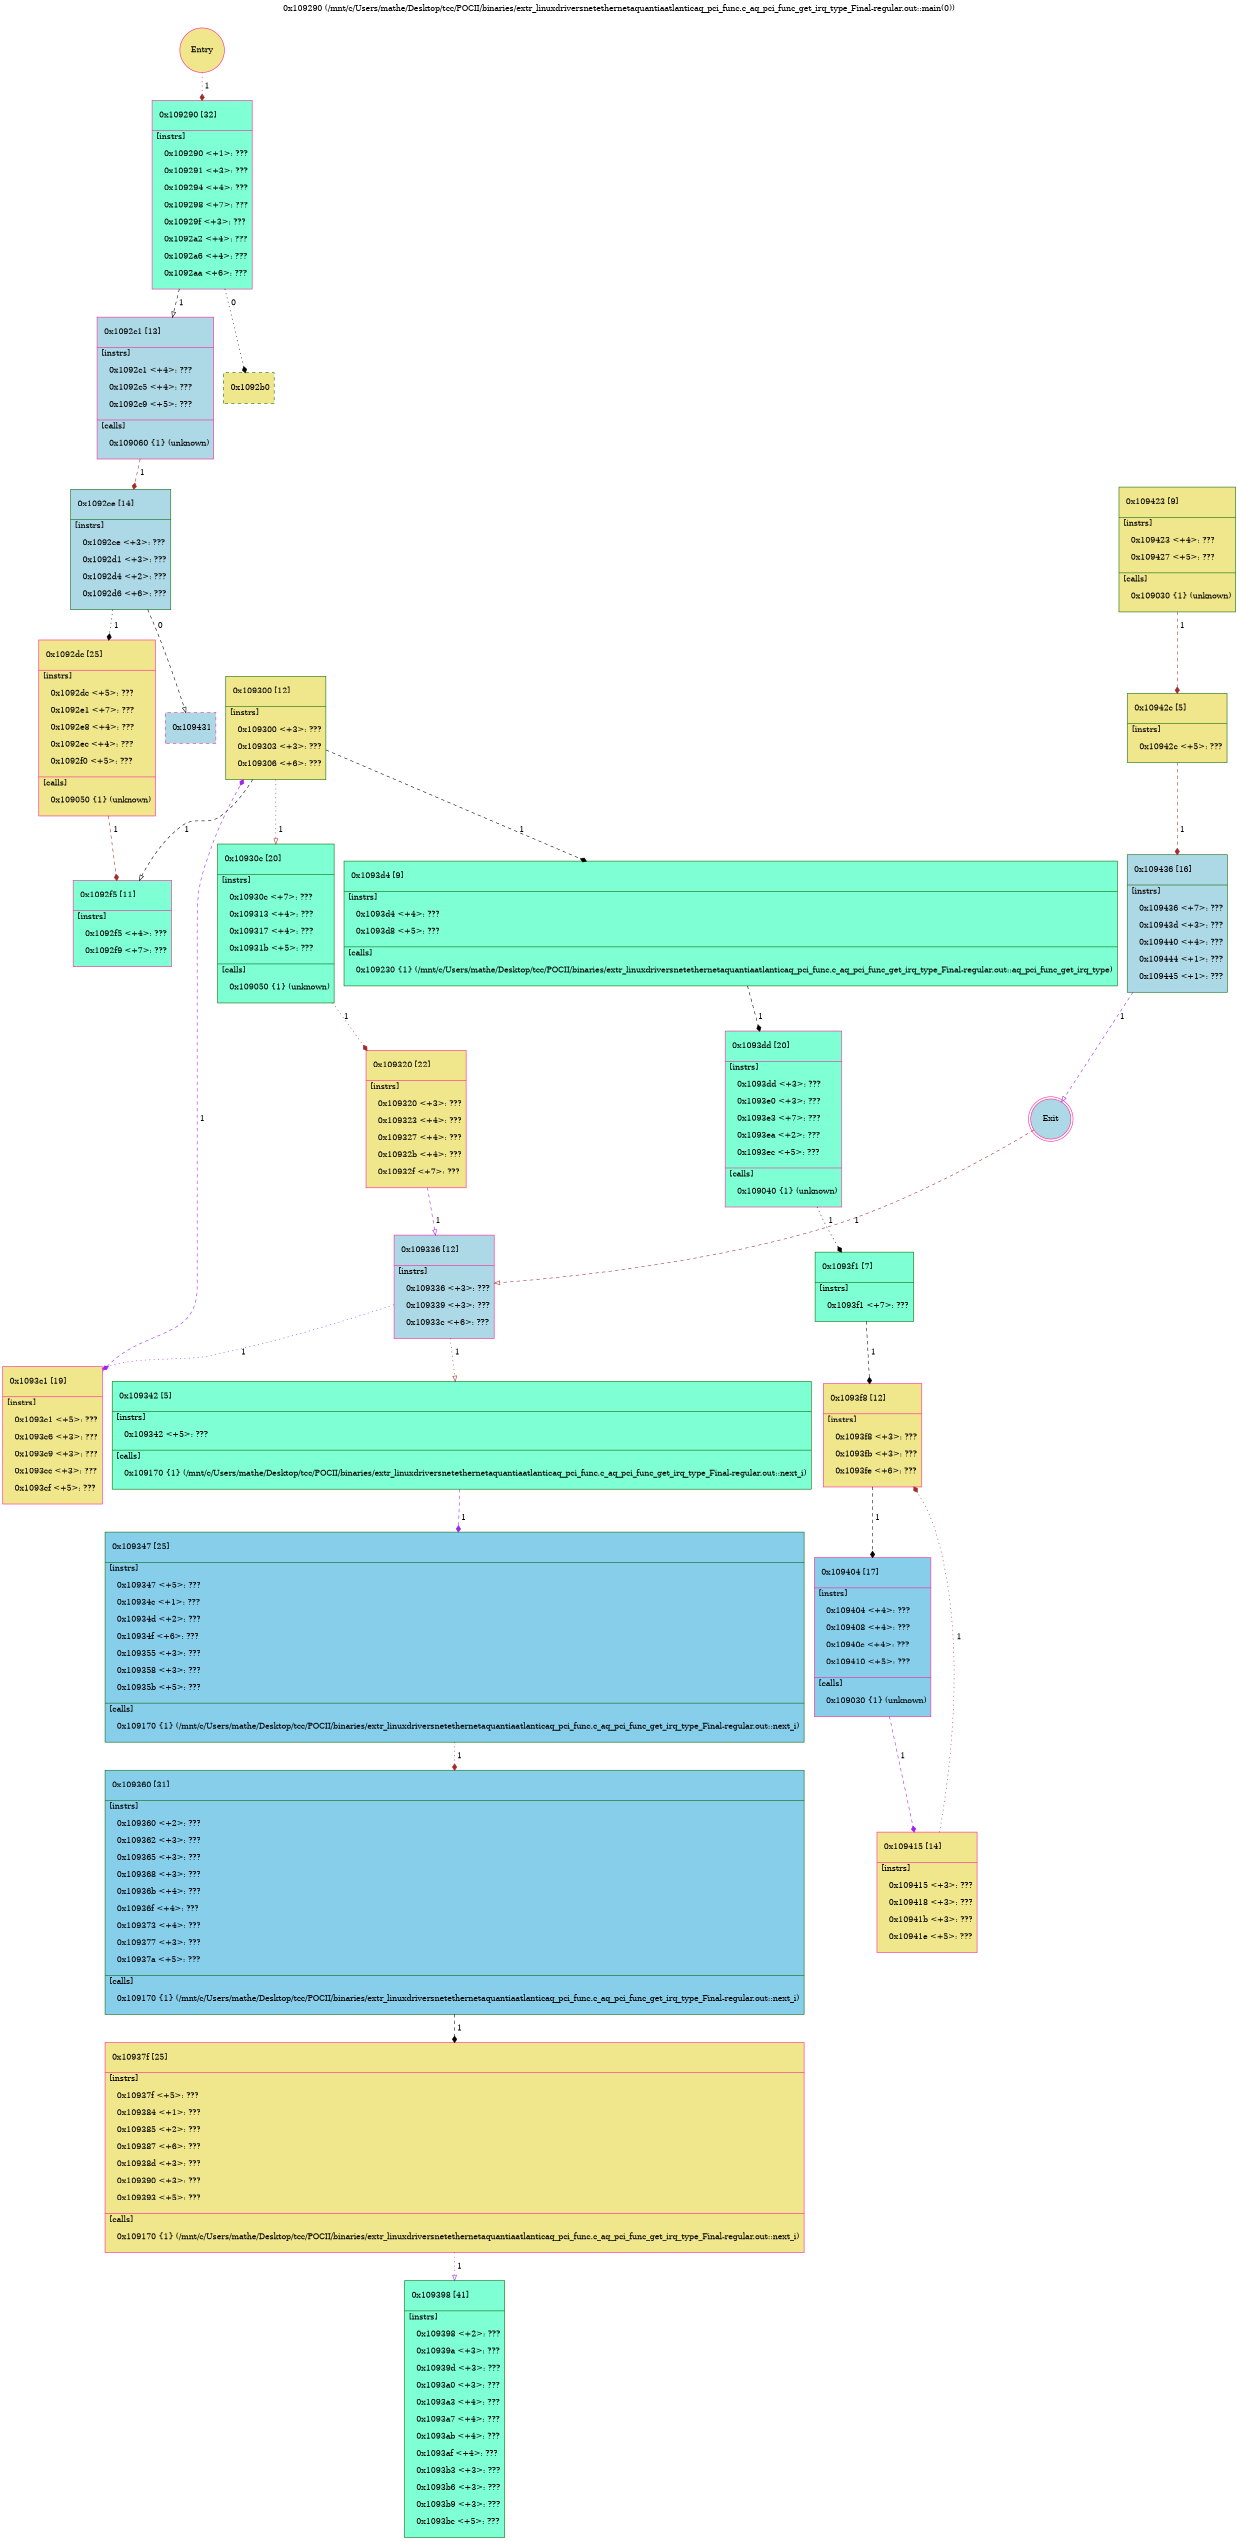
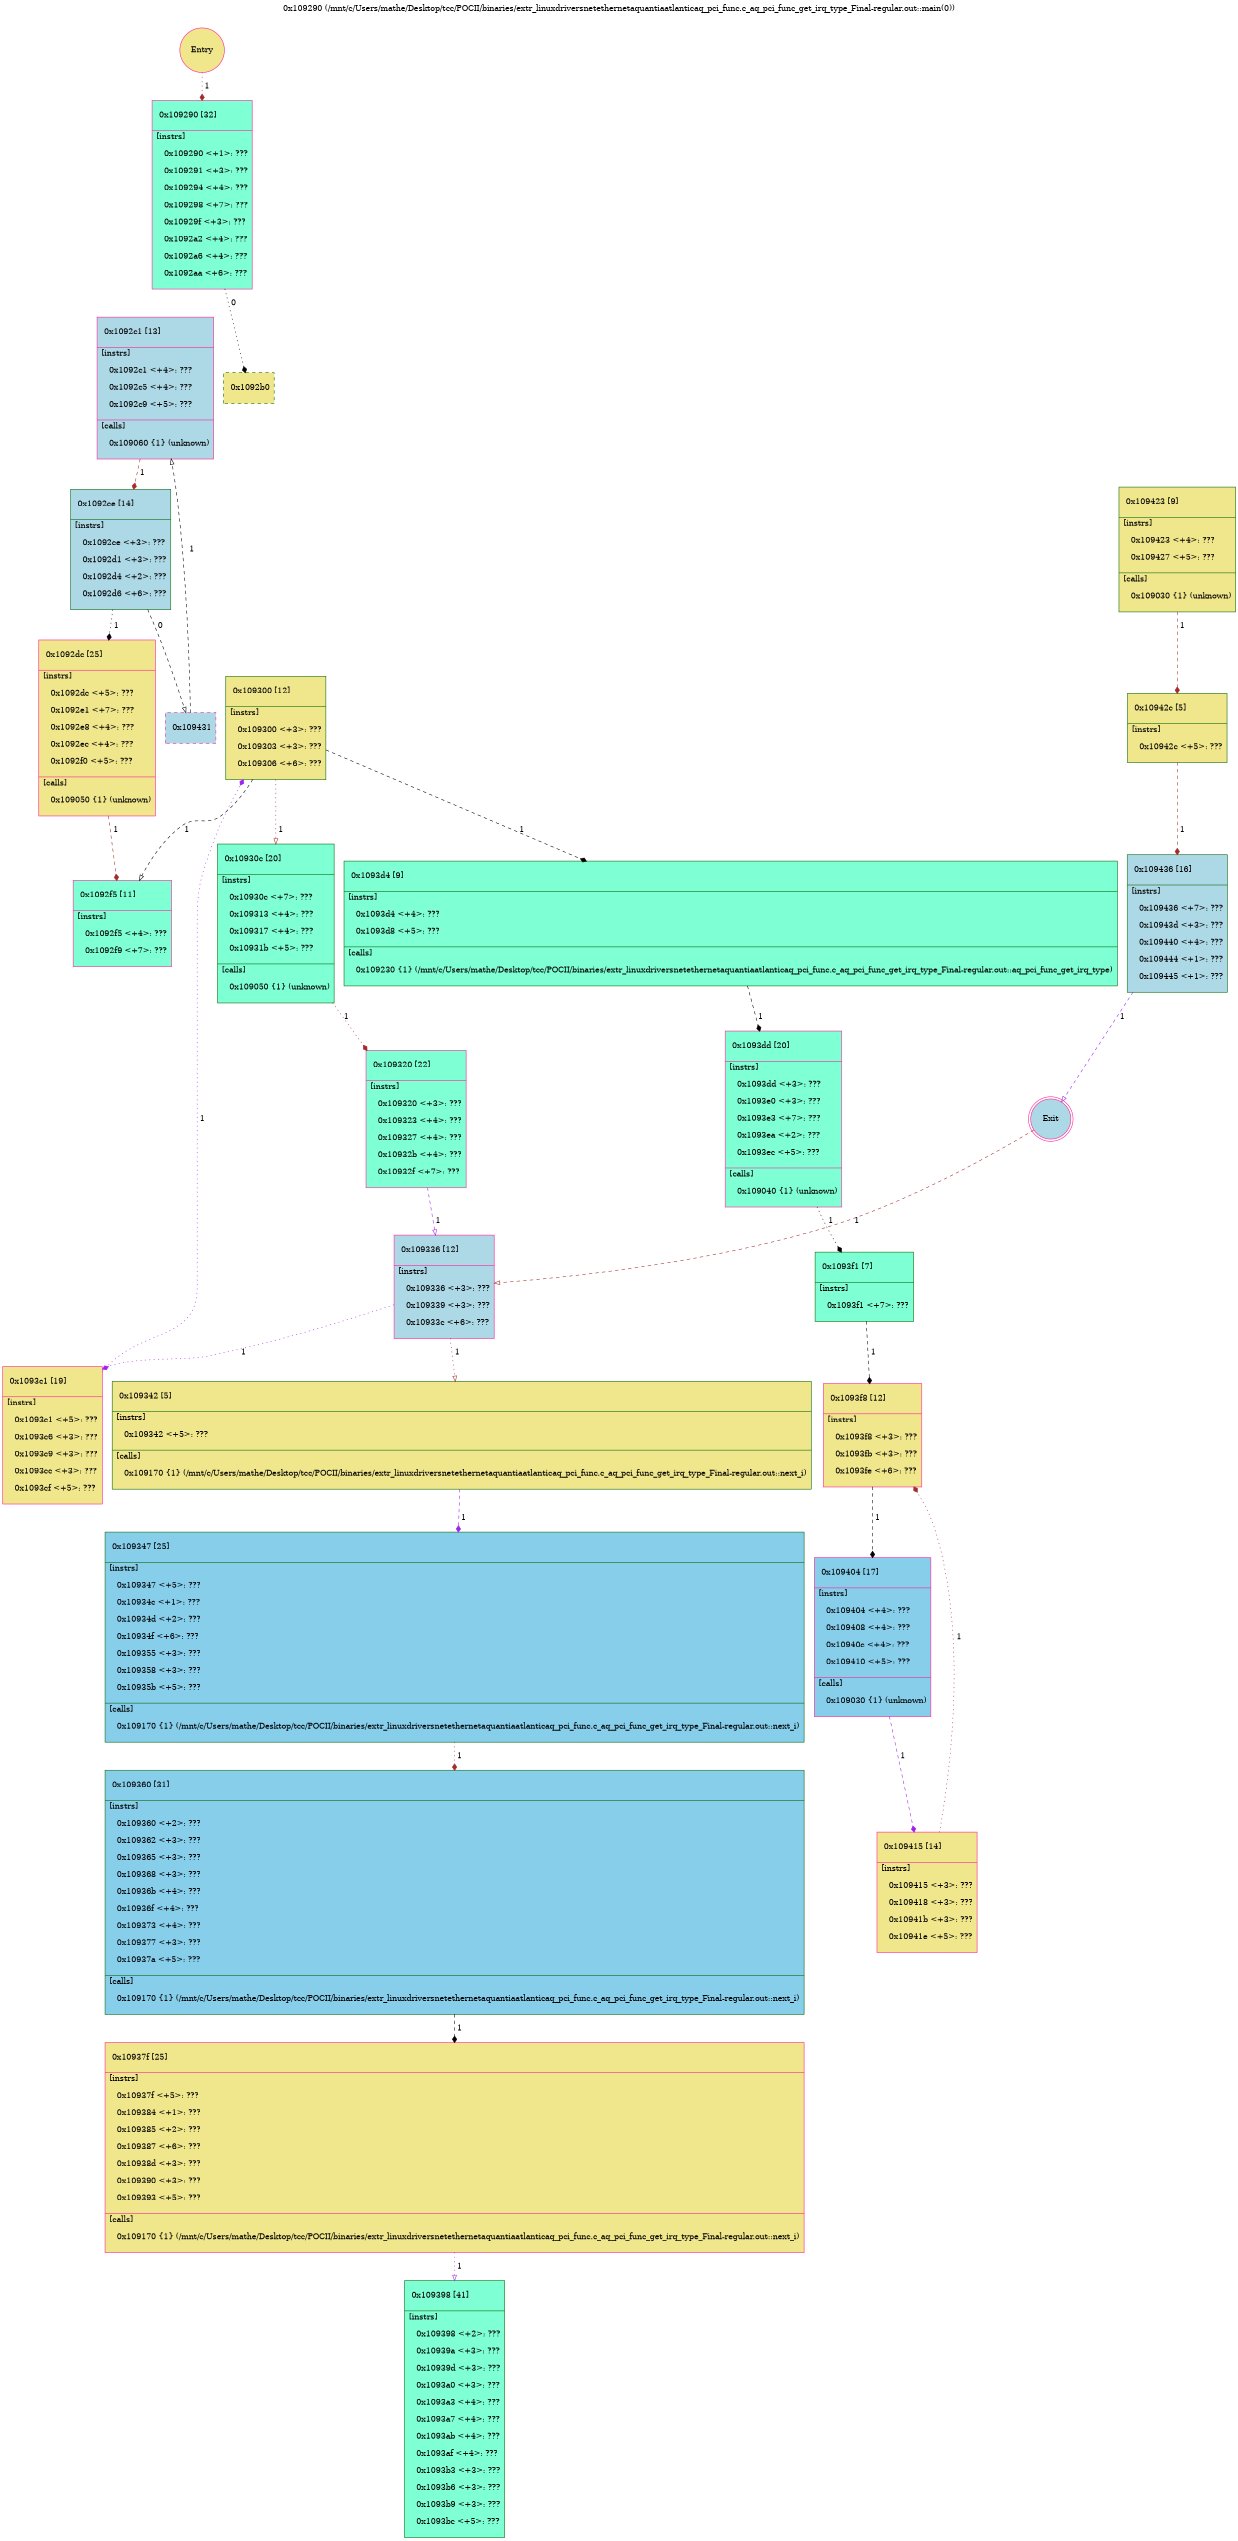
(177, 300) -> (185, 588)
(197, 1099) -> (197, 1099)
(416, 1119) -> (416, 1119)
(462, 1435) -> (462, 1435)
